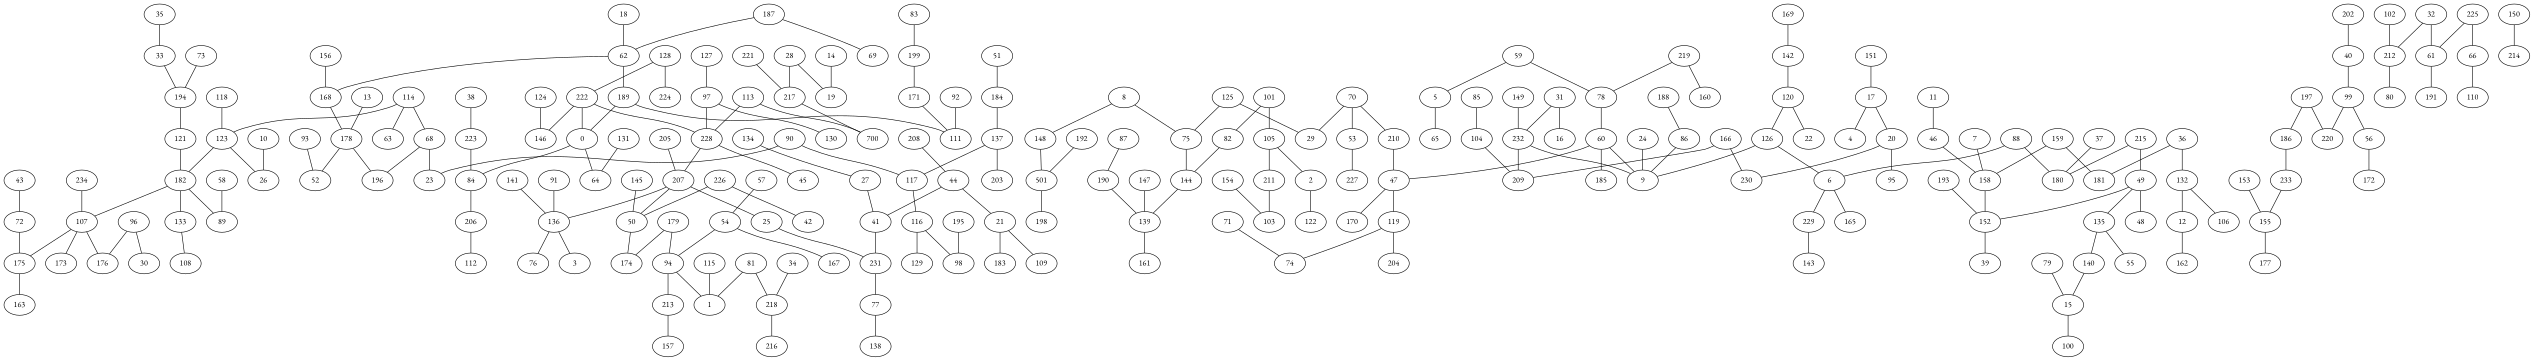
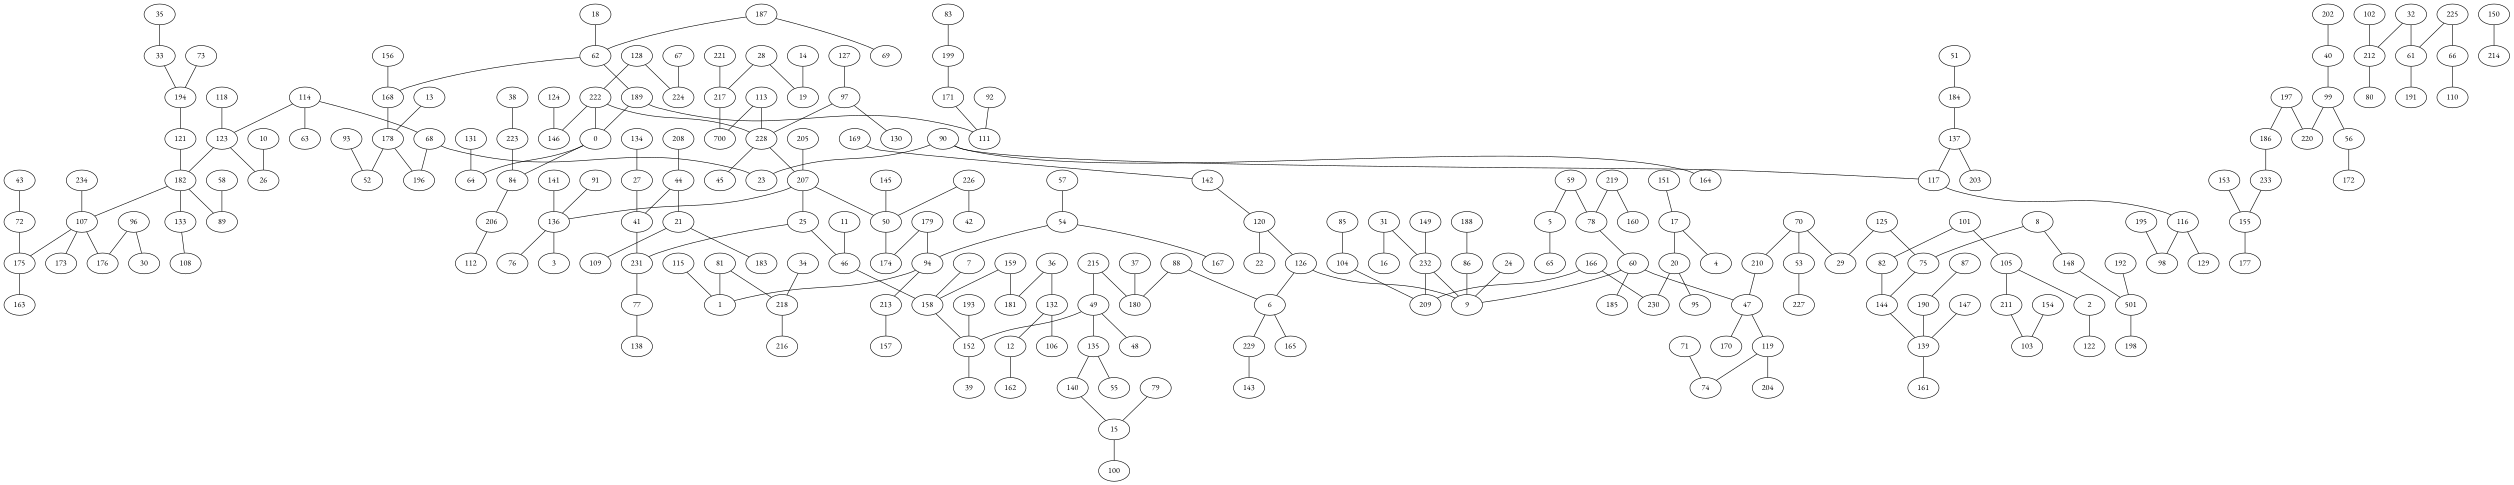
none -> (678, 56)
none -> (1706, 180)
none -> (824, 243)
